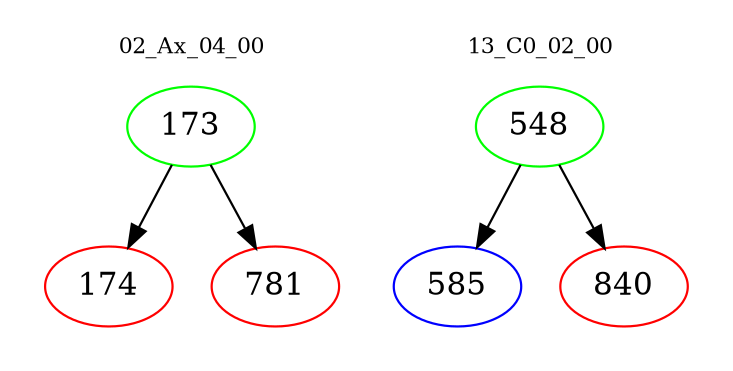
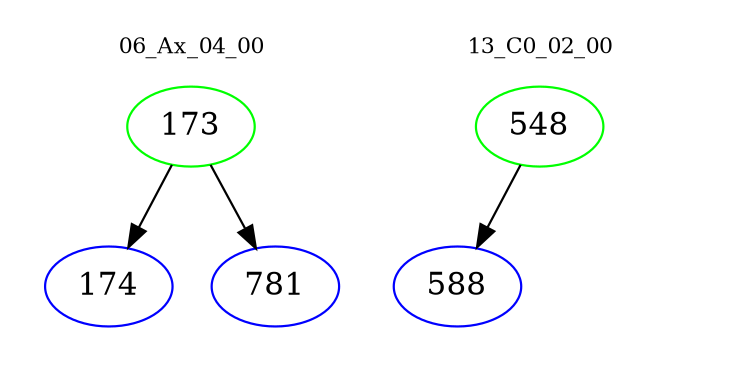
(192, 48) -> (192, 48)
(109, 286) -> (109, 286)
(275, 286) -> (275, 286)
(457, 286) -> (457, 286)
(624, 286) -> none
